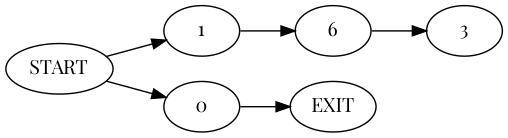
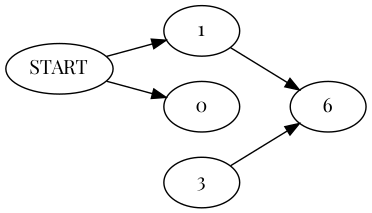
(392, 31) -> (259, 148)
(333, 107) -> none
